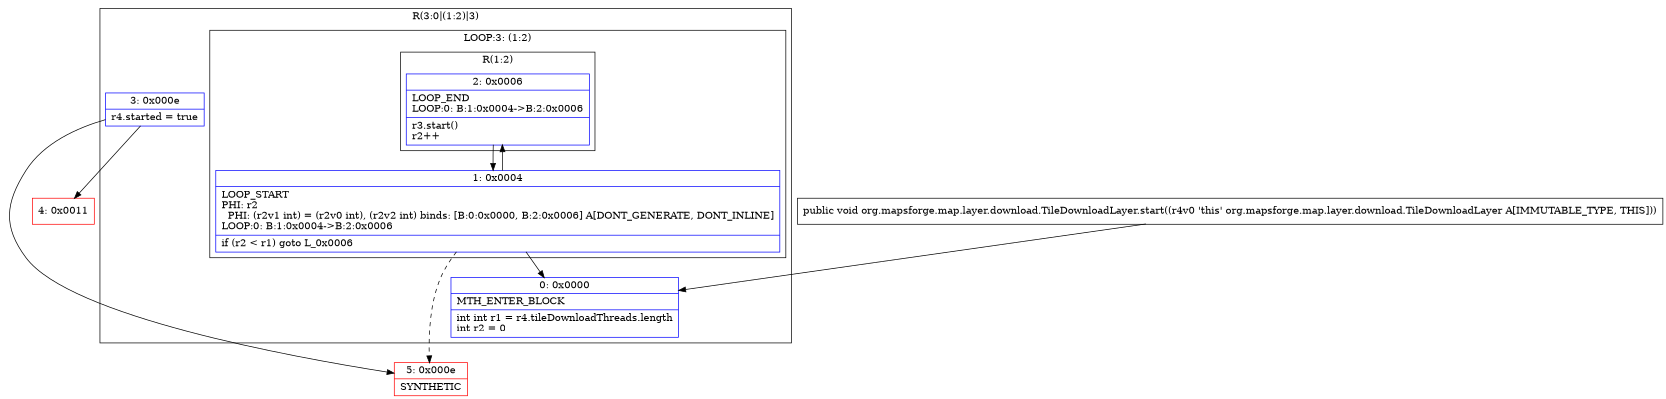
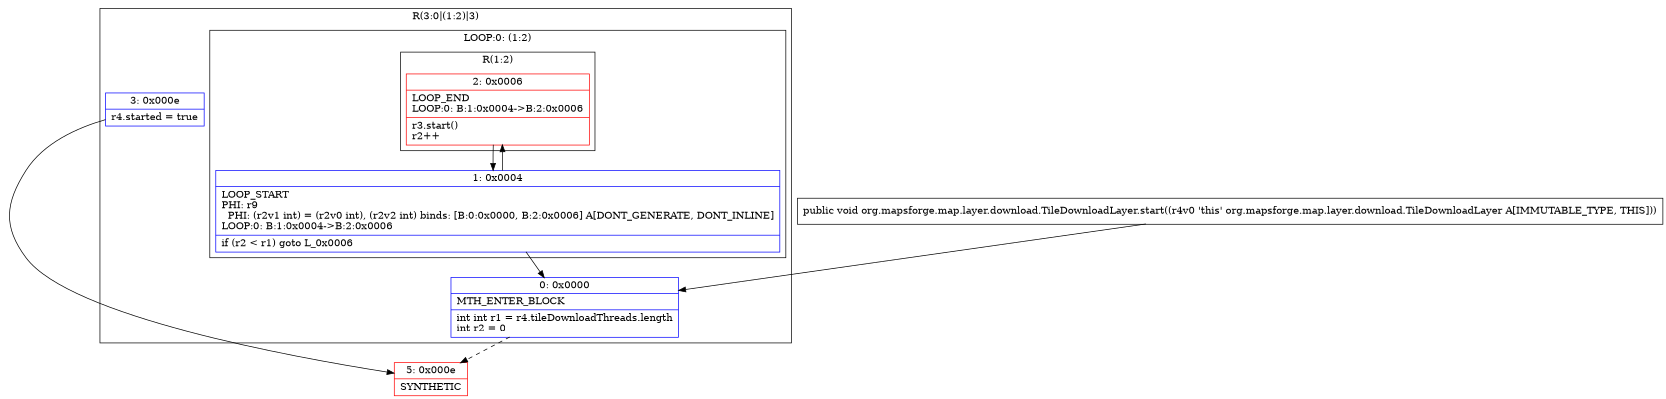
(498, 38) -> (498, 38)
(498, 109) -> (498, 109)
(241, 205) -> (241, 205)
(63, 211) -> none
(434, 301) -> (488, 348)
